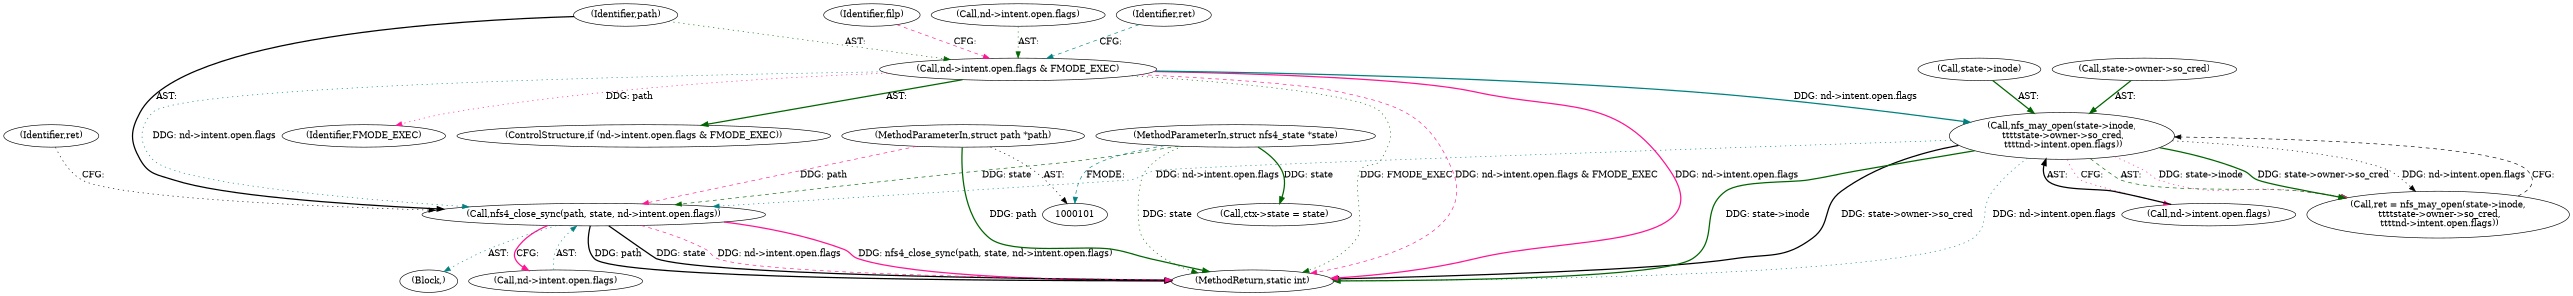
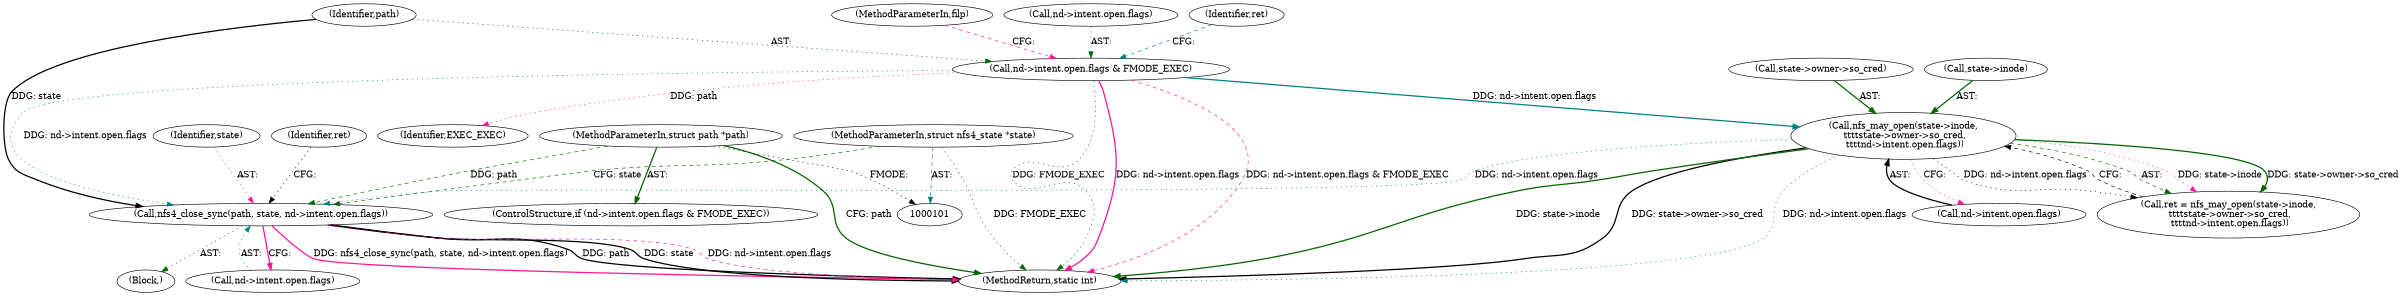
(872, 15) -> (912, 15)
(168, 97) -> (36, 97)
(835, 102) -> (647, 172)
none -> (207, 136)
(364, 136) -> (453, 136)
(783, 174) -> (461, 172)
(1007, 175) -> (618, 175)
(1056, 175) -> (891, 175)
(1107, 175) -> (943, 175)
(1013, 215) -> (869, 215)
(1167, 215) -> (1040, 215)
(1274, 215) -> none
(502, 244) -> (205, 247)
